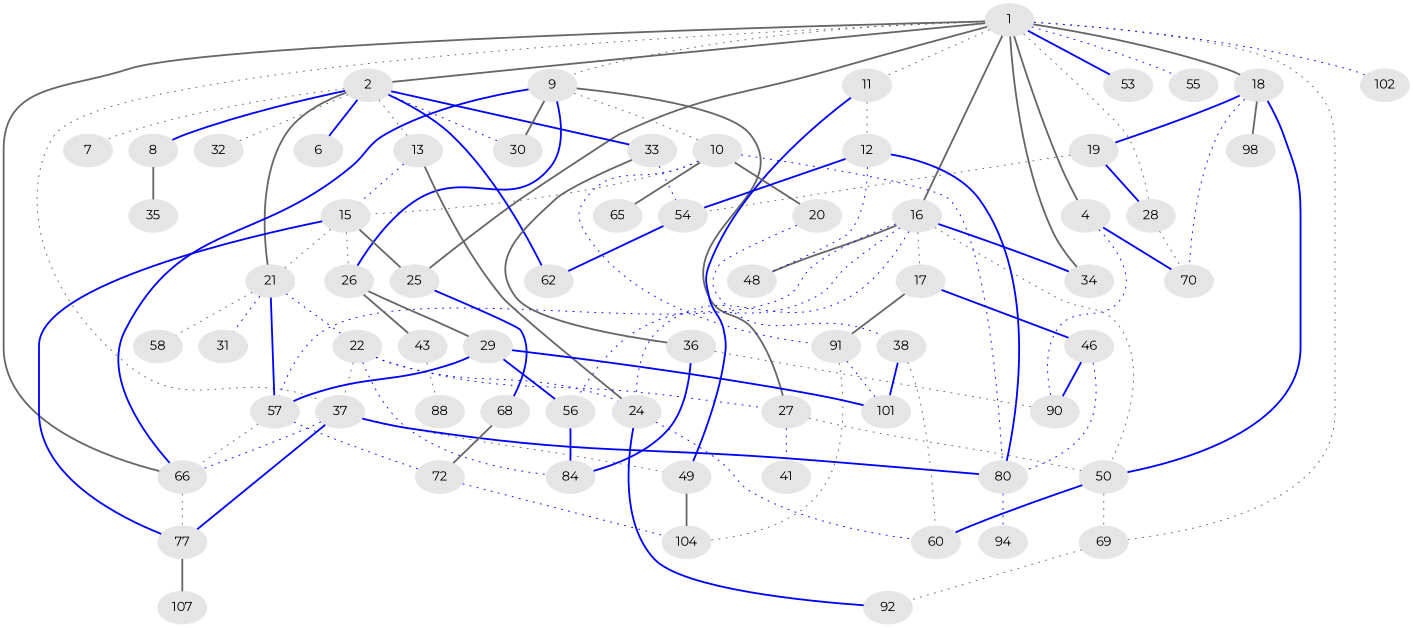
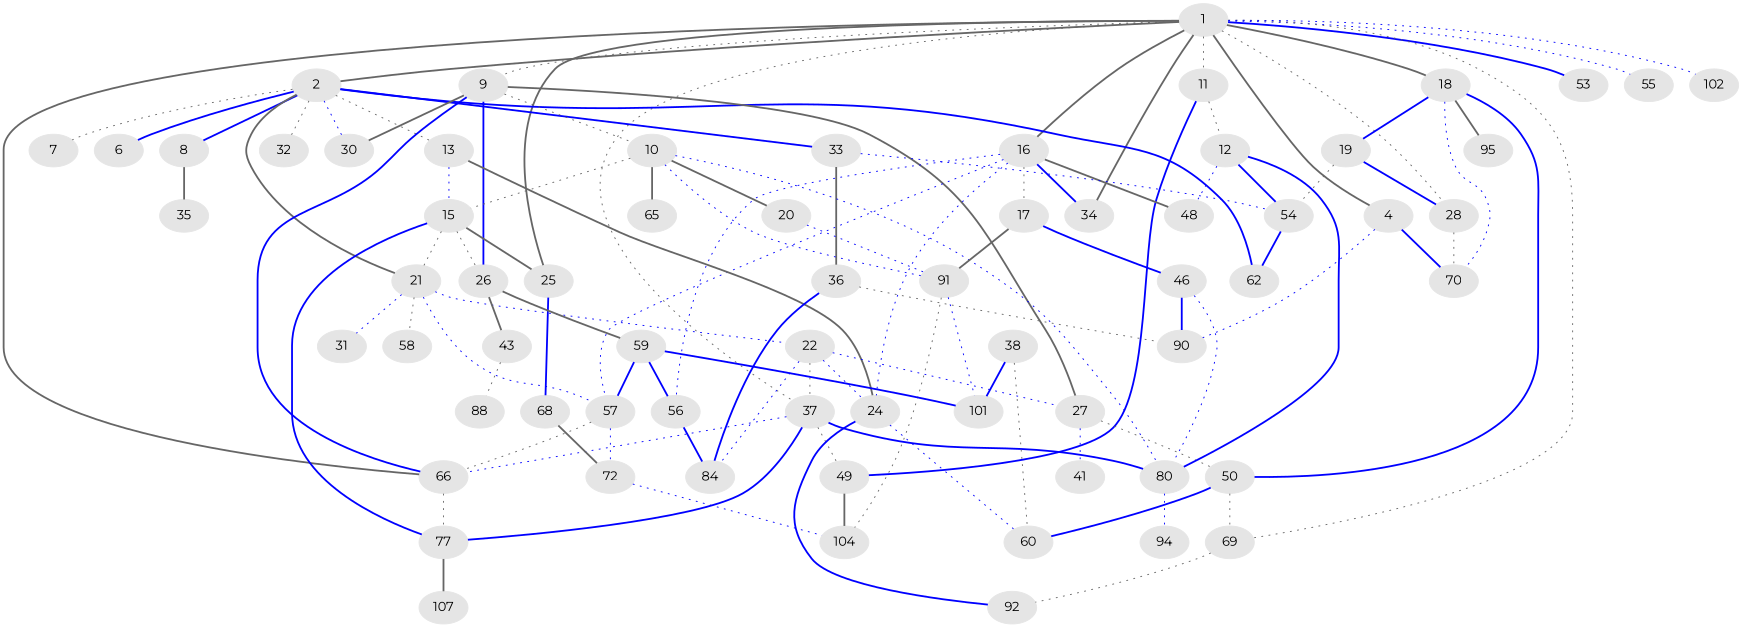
(1251, 151) -> (1488, 151)
(722, 300) -> (865, 249)
(1082, 306) -> none
(273, 346) -> (487, 371)
(488, 346) -> (641, 346)
